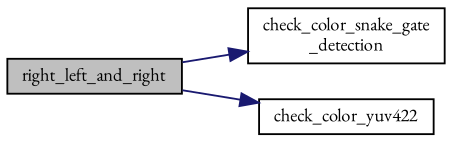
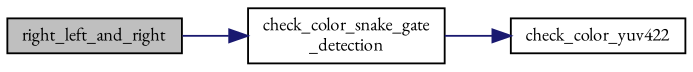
(211, 95) -> (468, 36)
